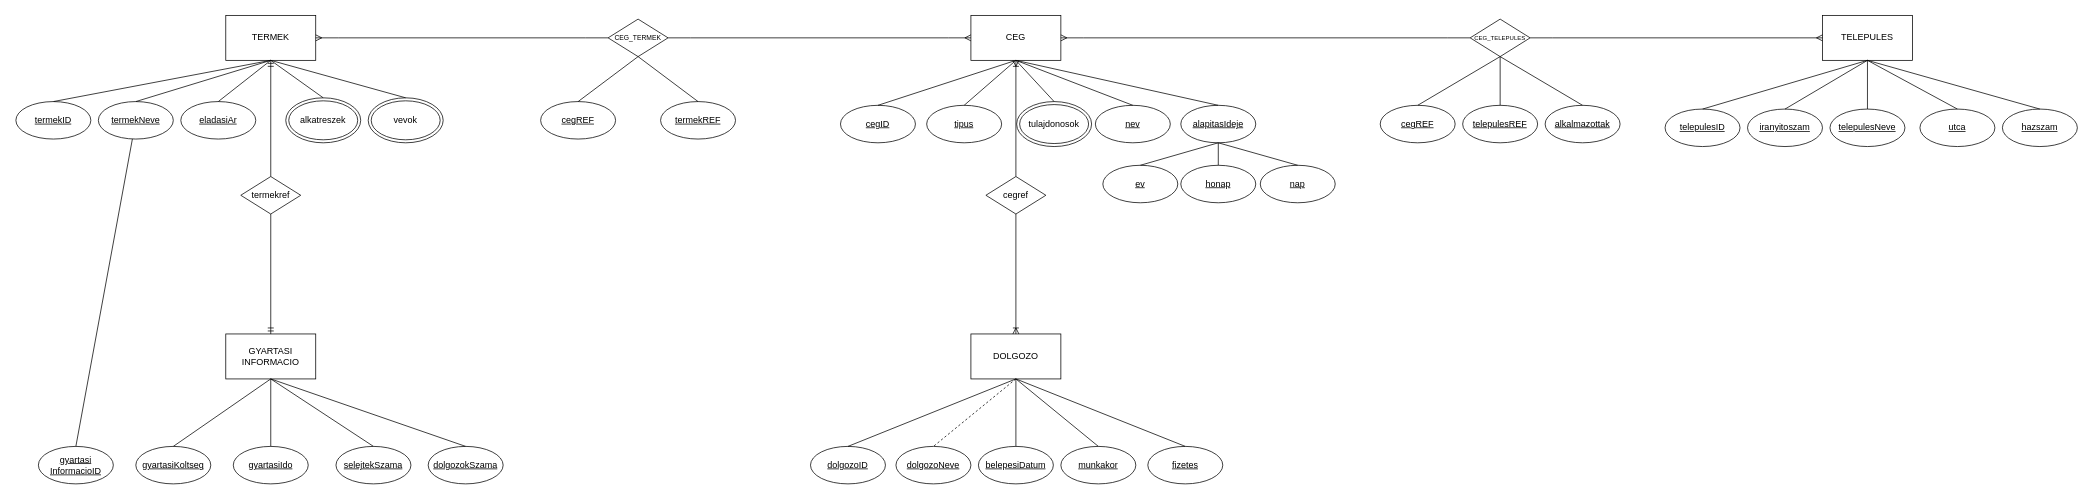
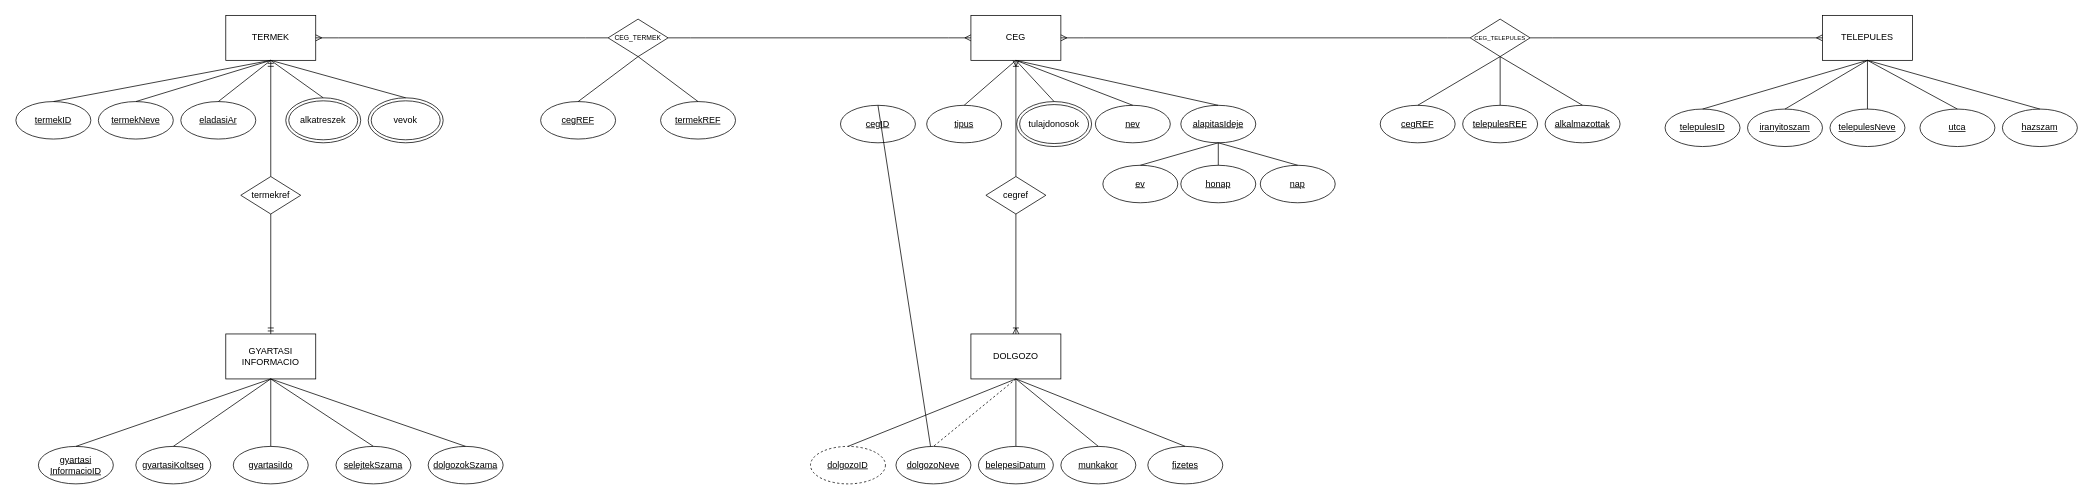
(944, 84) -> (904, 276)
(104, 293) -> (169, 414)
(848, 465) -> (848, 465)
